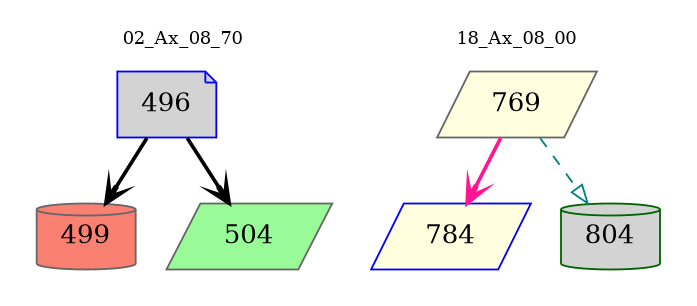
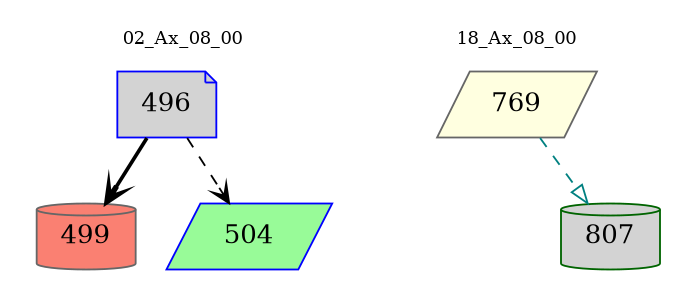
(183, 39) -> (183, 39)
(203, 163) -> (203, 163)
(249, 236) -> (249, 236)
(451, 236) -> none
(610, 236) -> (610, 236)
